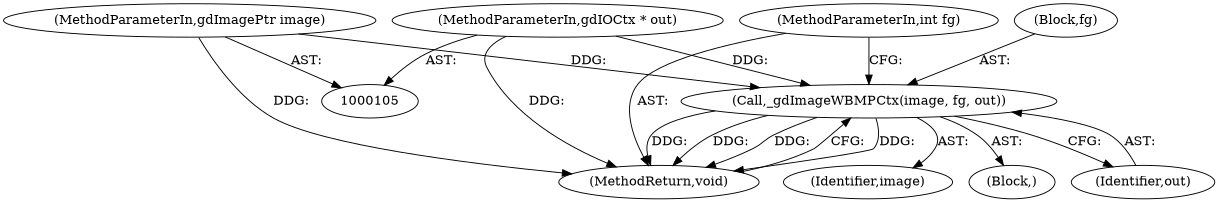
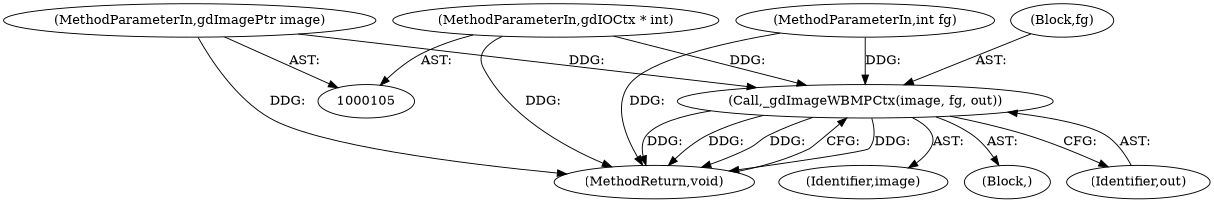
(558, 20) -> (556, 20)
(888, 61) -> (885, 61)
(655, 101) -> (649, 101)
